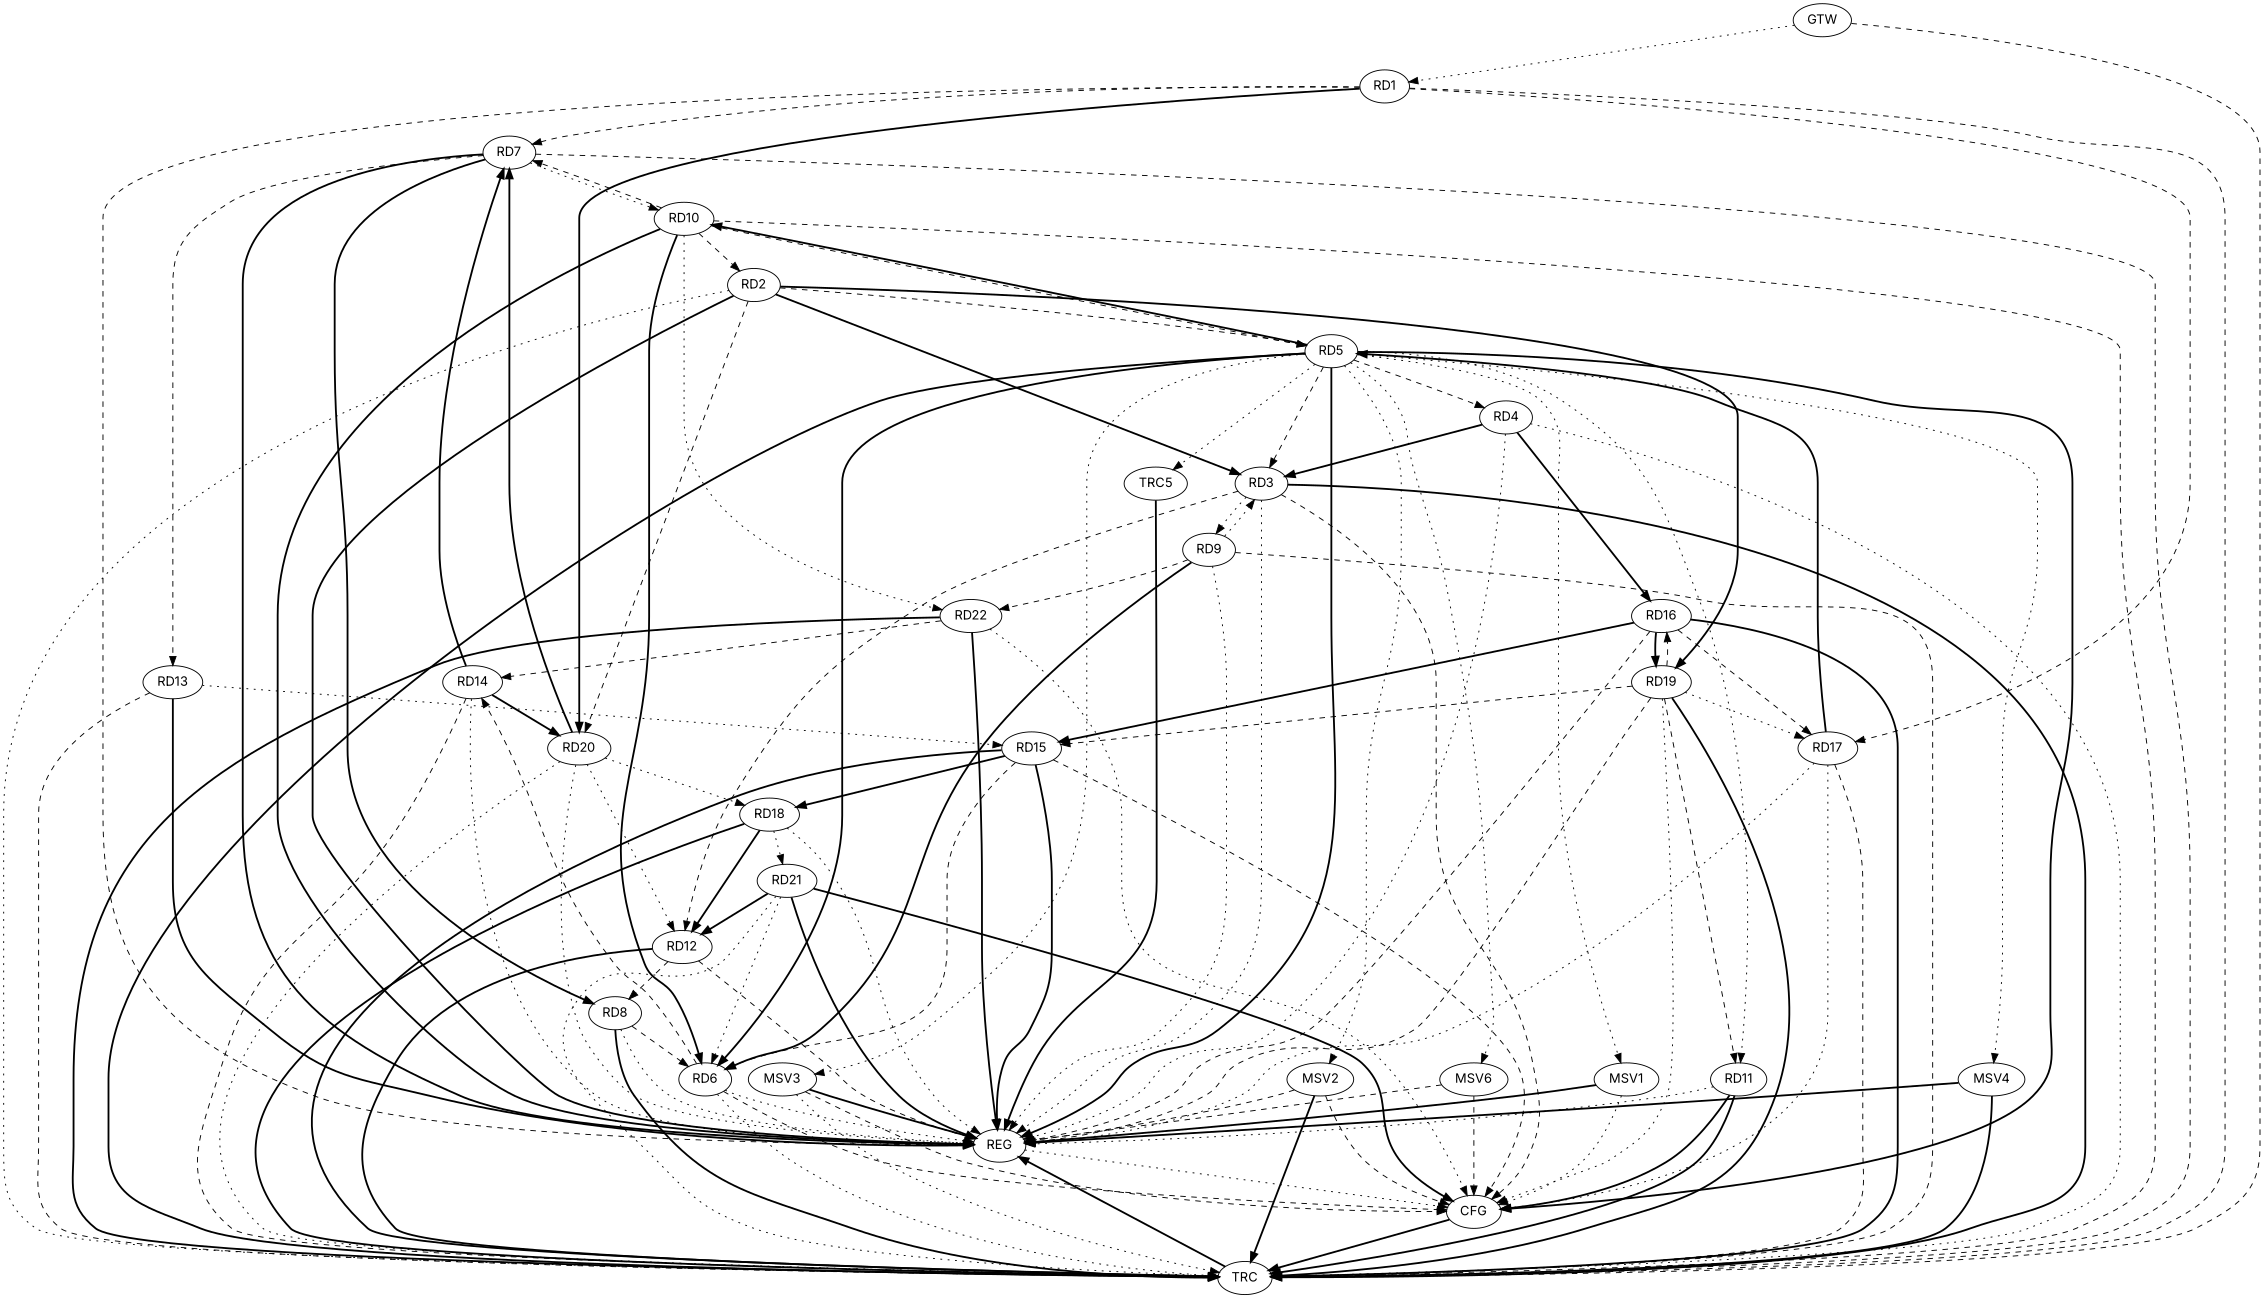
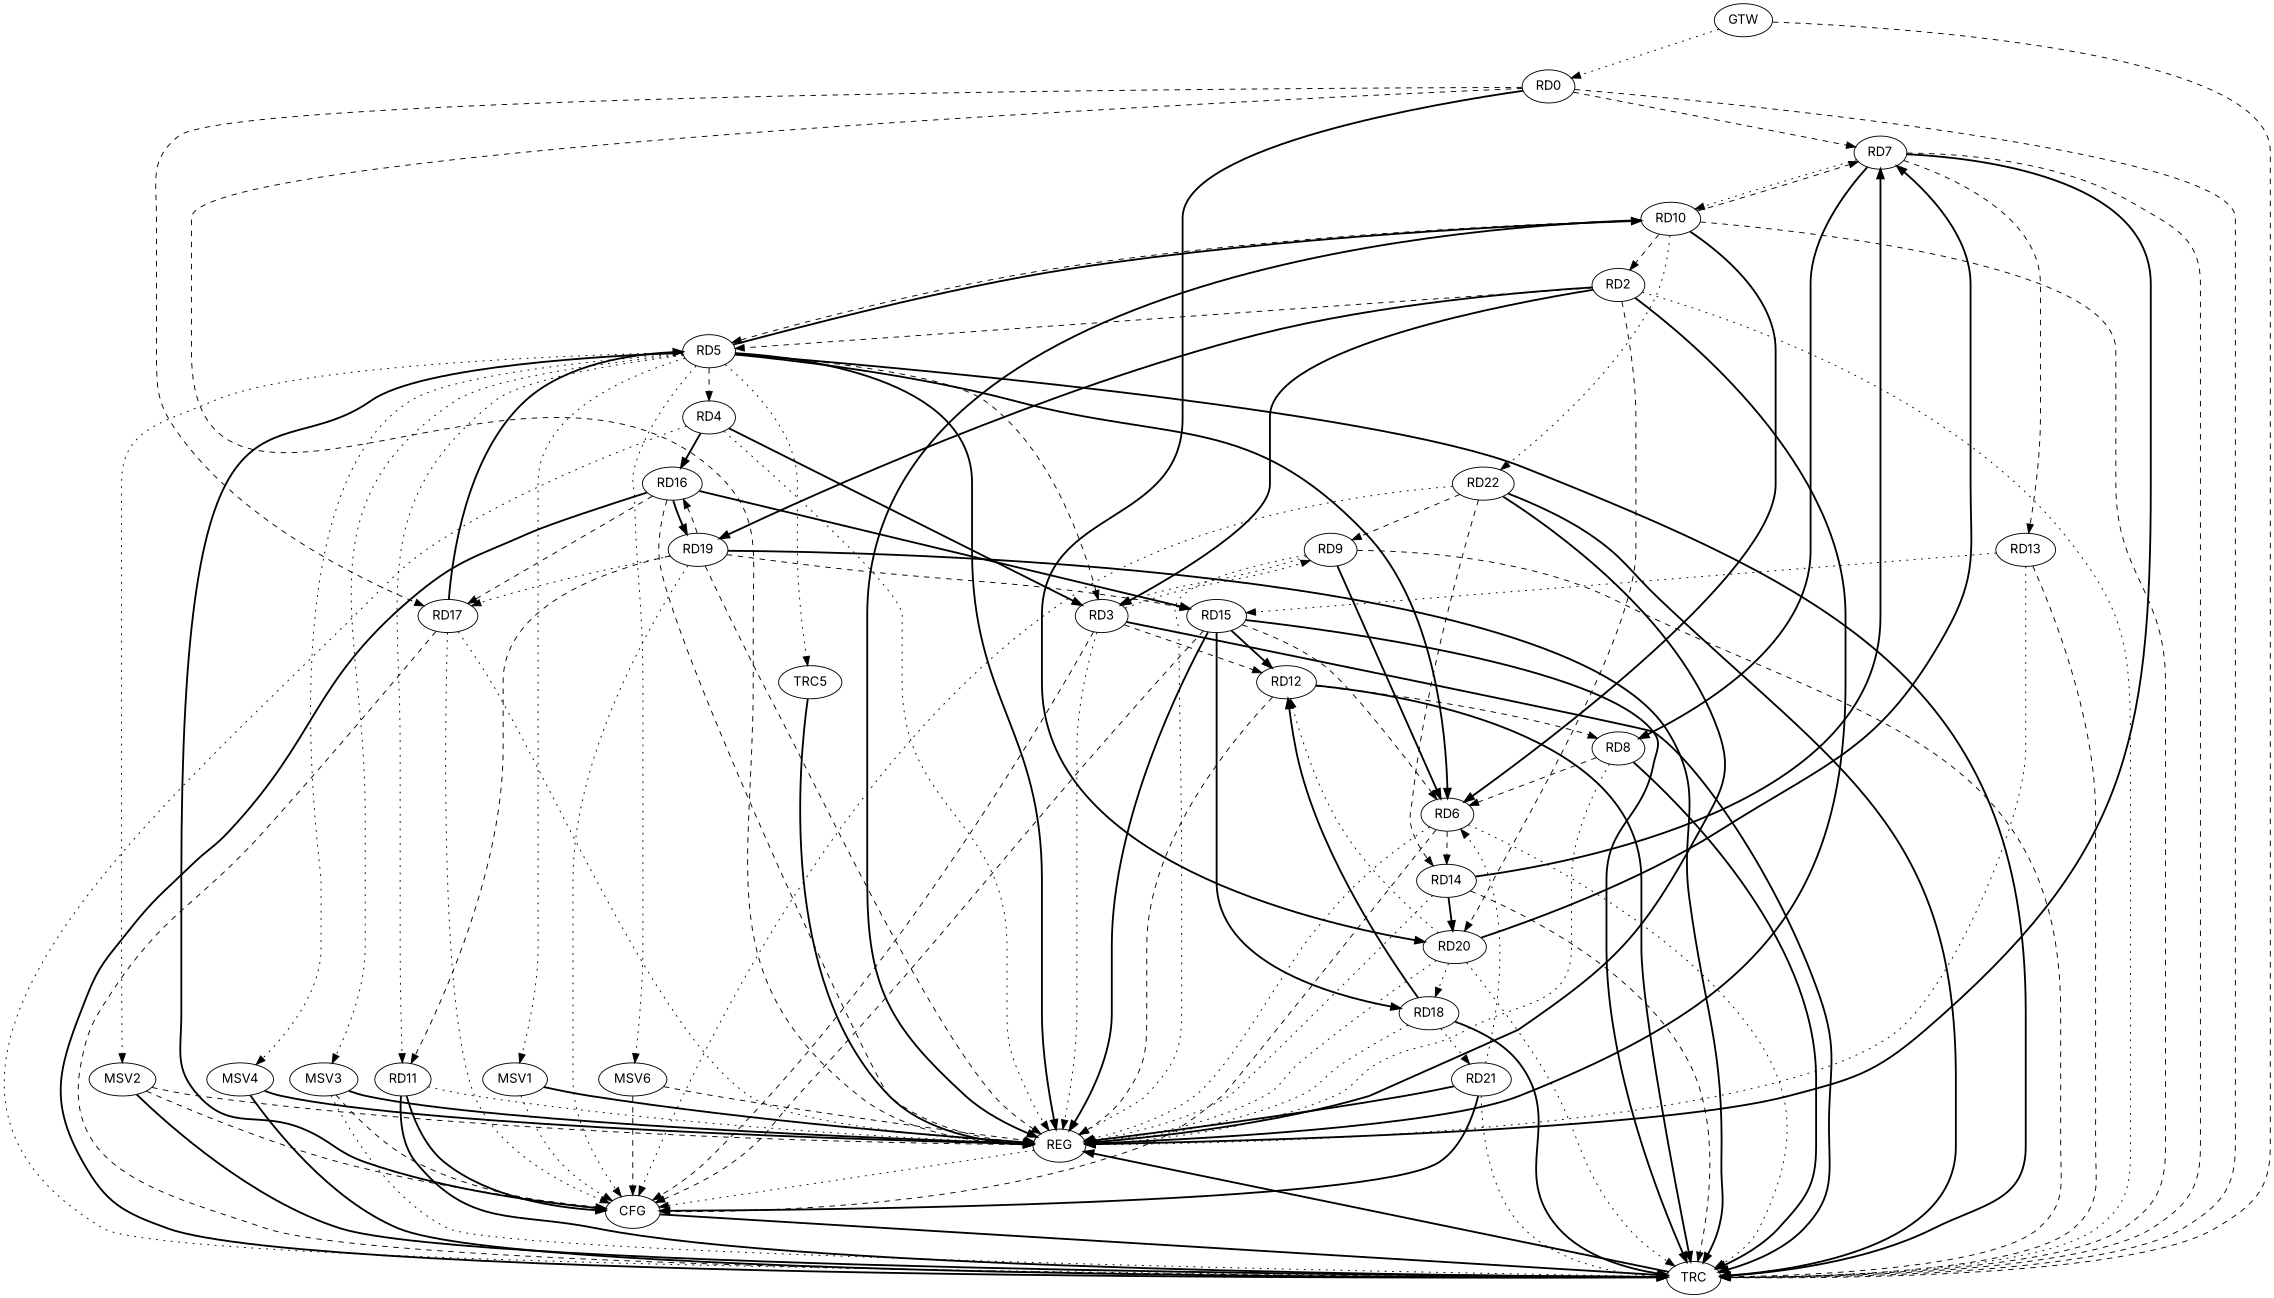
(1385, 86) -> (1549, 86)
(1099, 586) -> (1410, 515)
(739, 911) -> (1241, 639)
(427, 1095) -> (1749, 1089)
